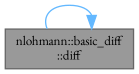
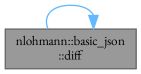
(69, 49) -> (71, 49)
